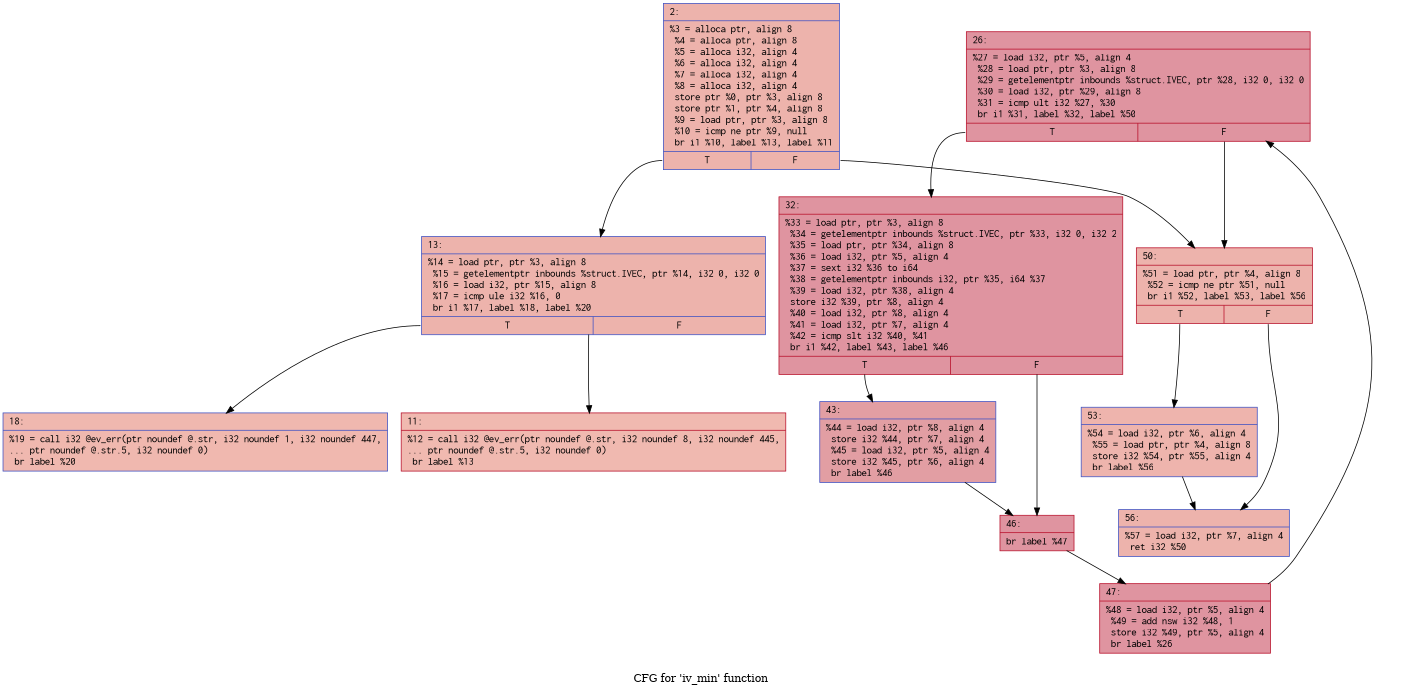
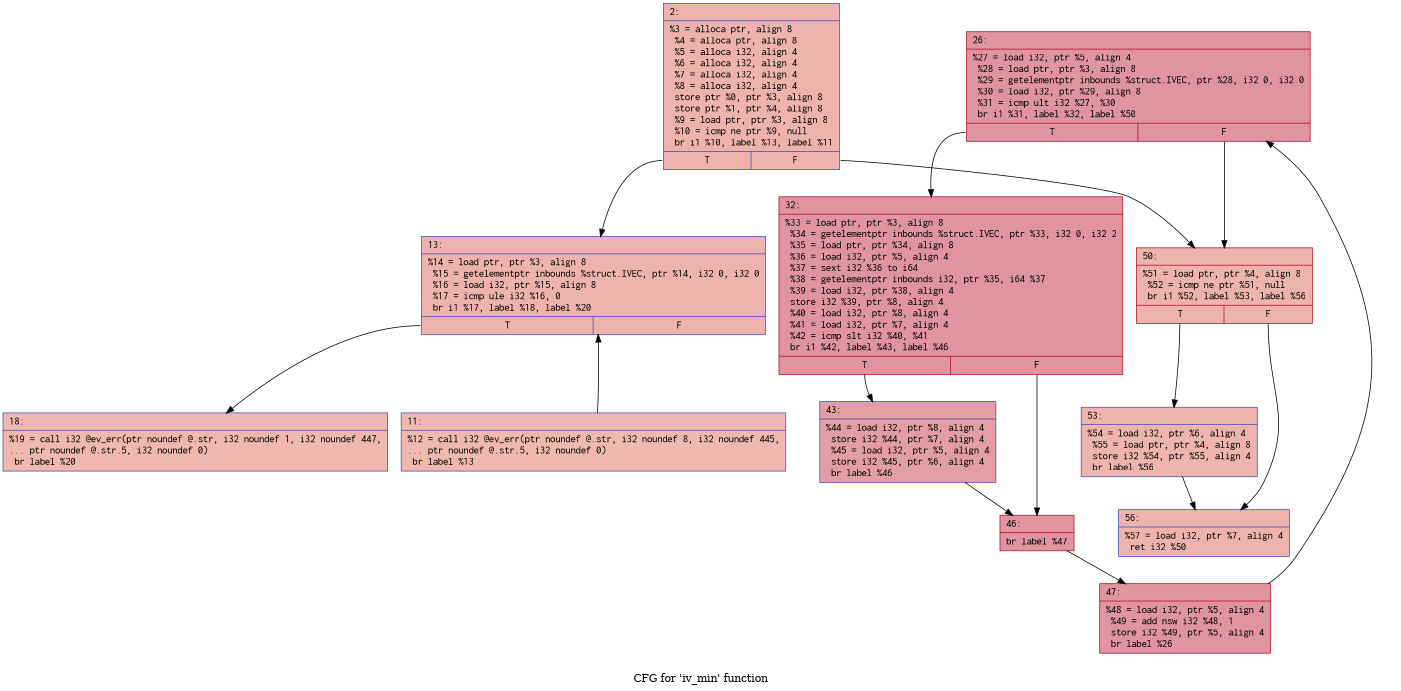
(588, 370) -> (599, 378)
(593, 442) -> (593, 442)
